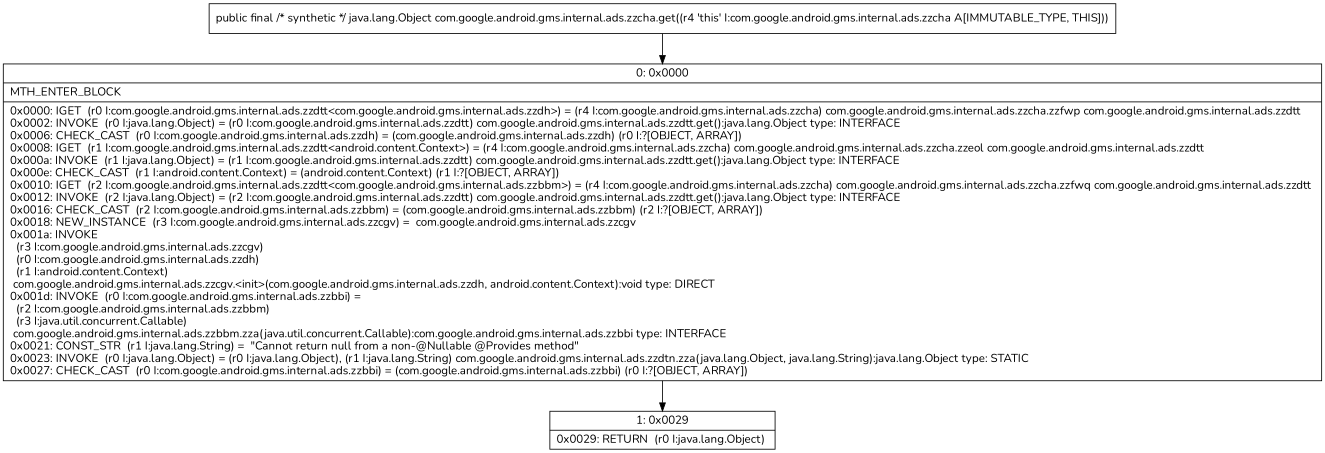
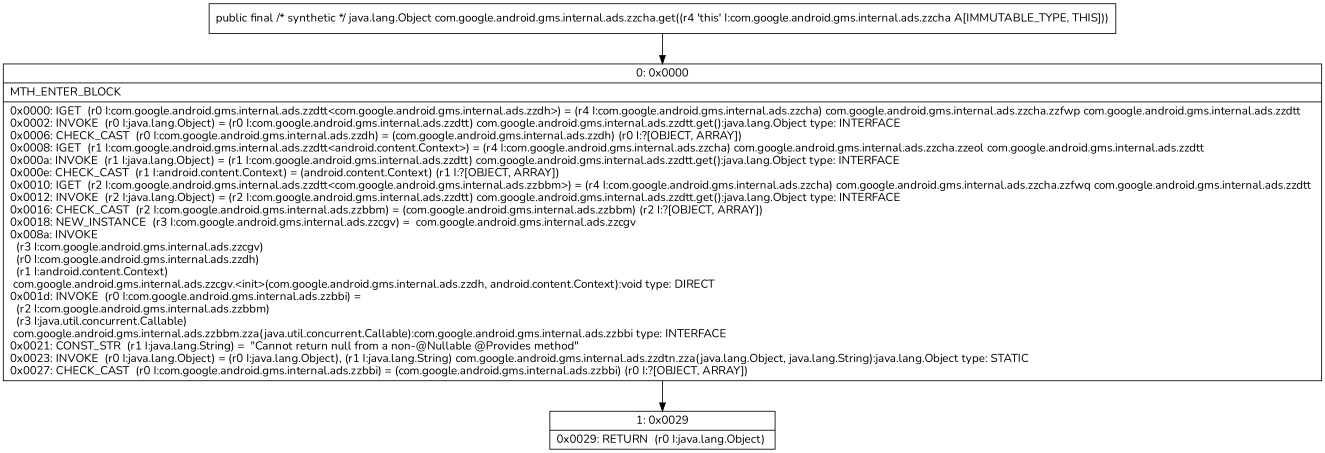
(57, 235) -> (57, 235)
